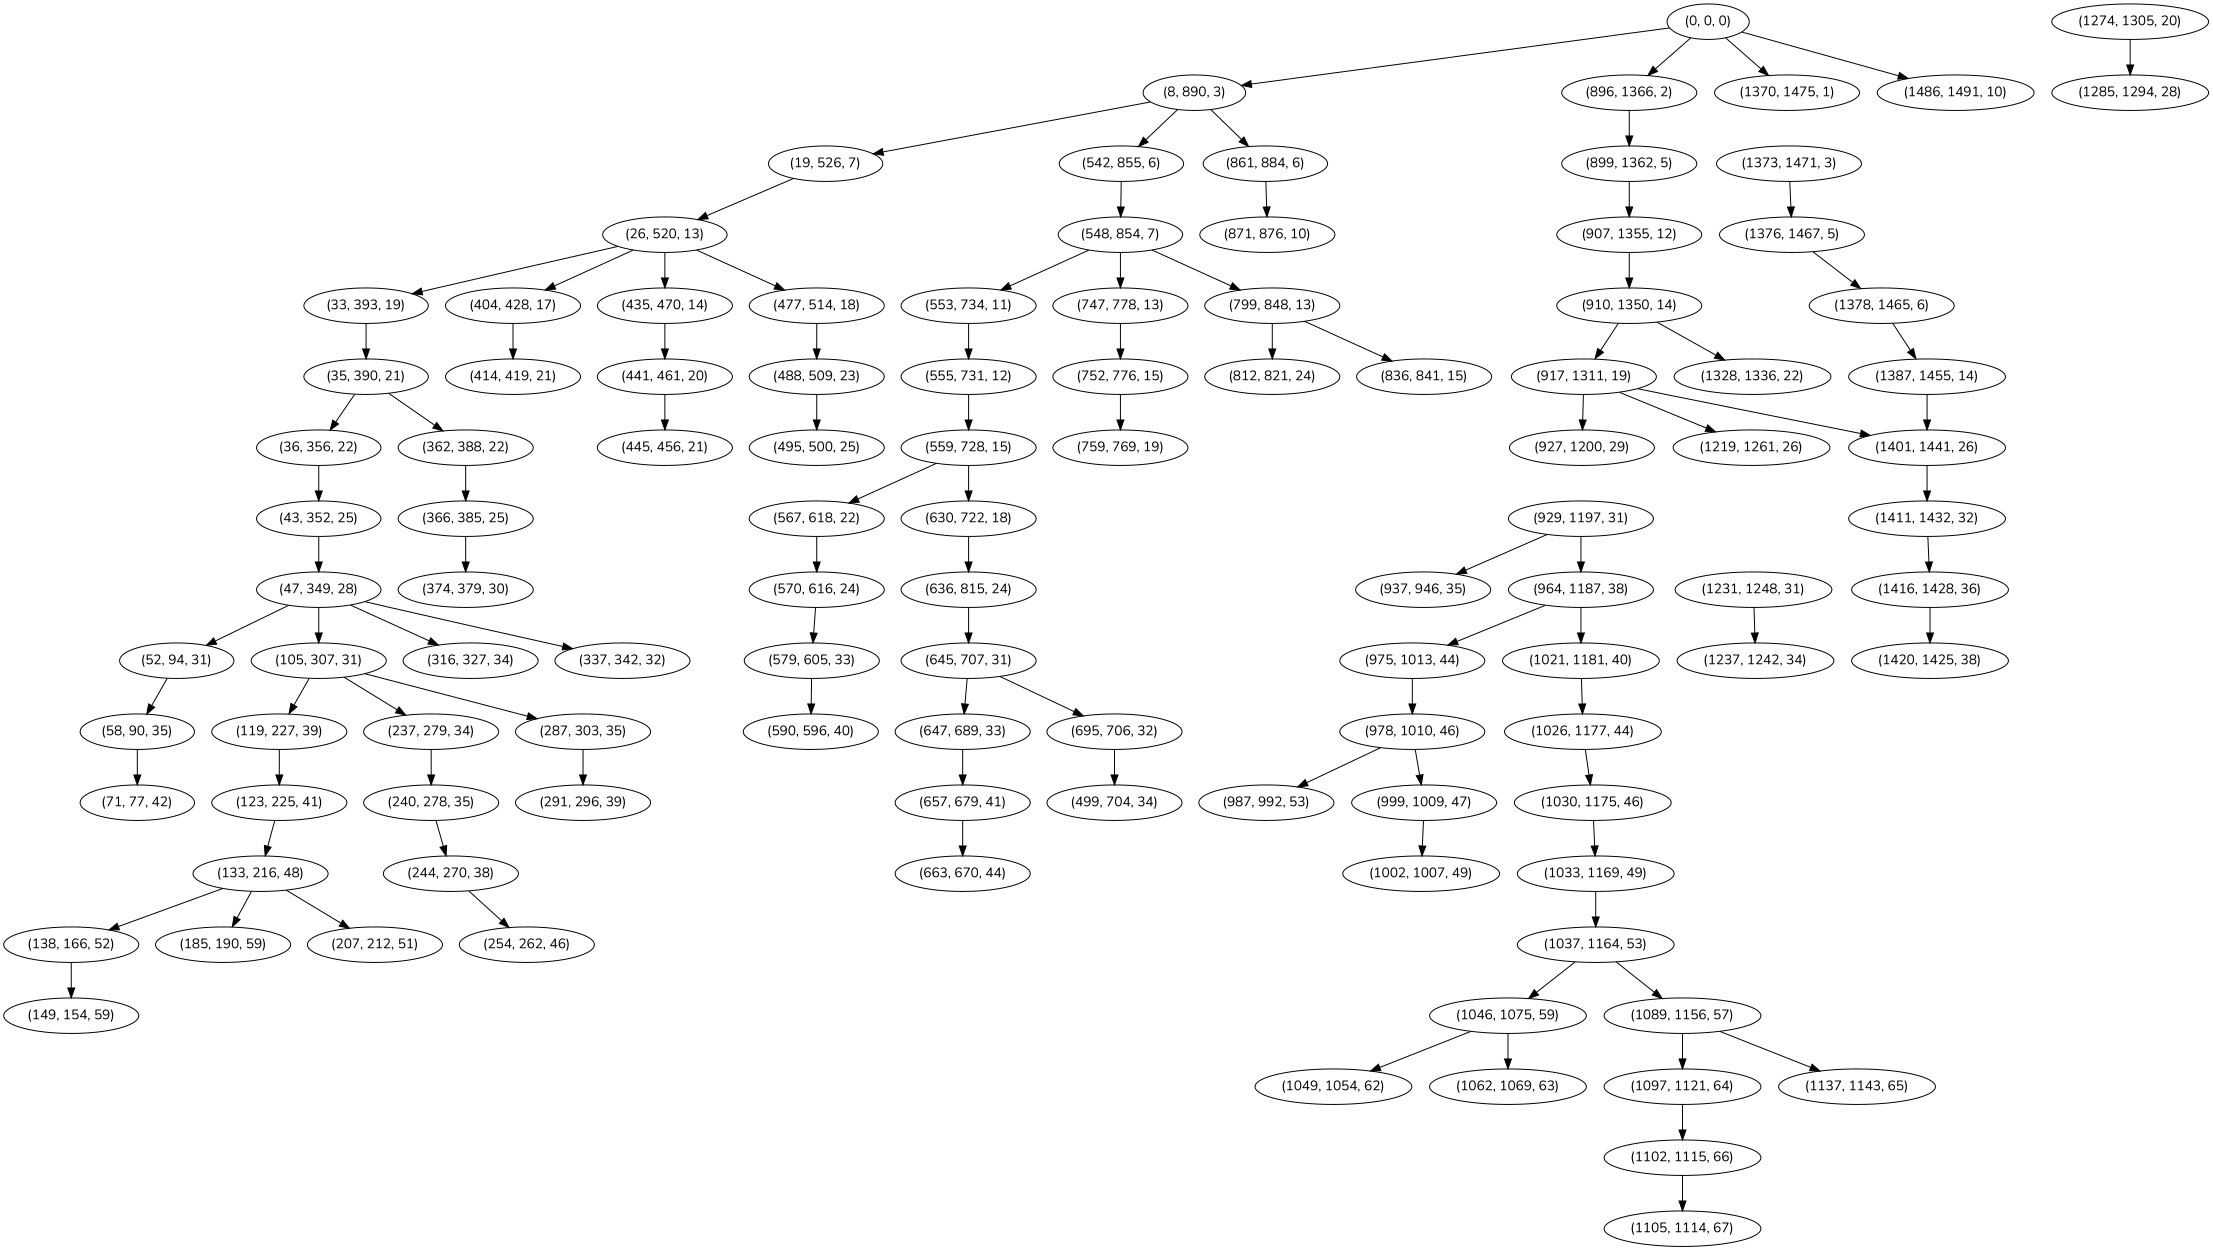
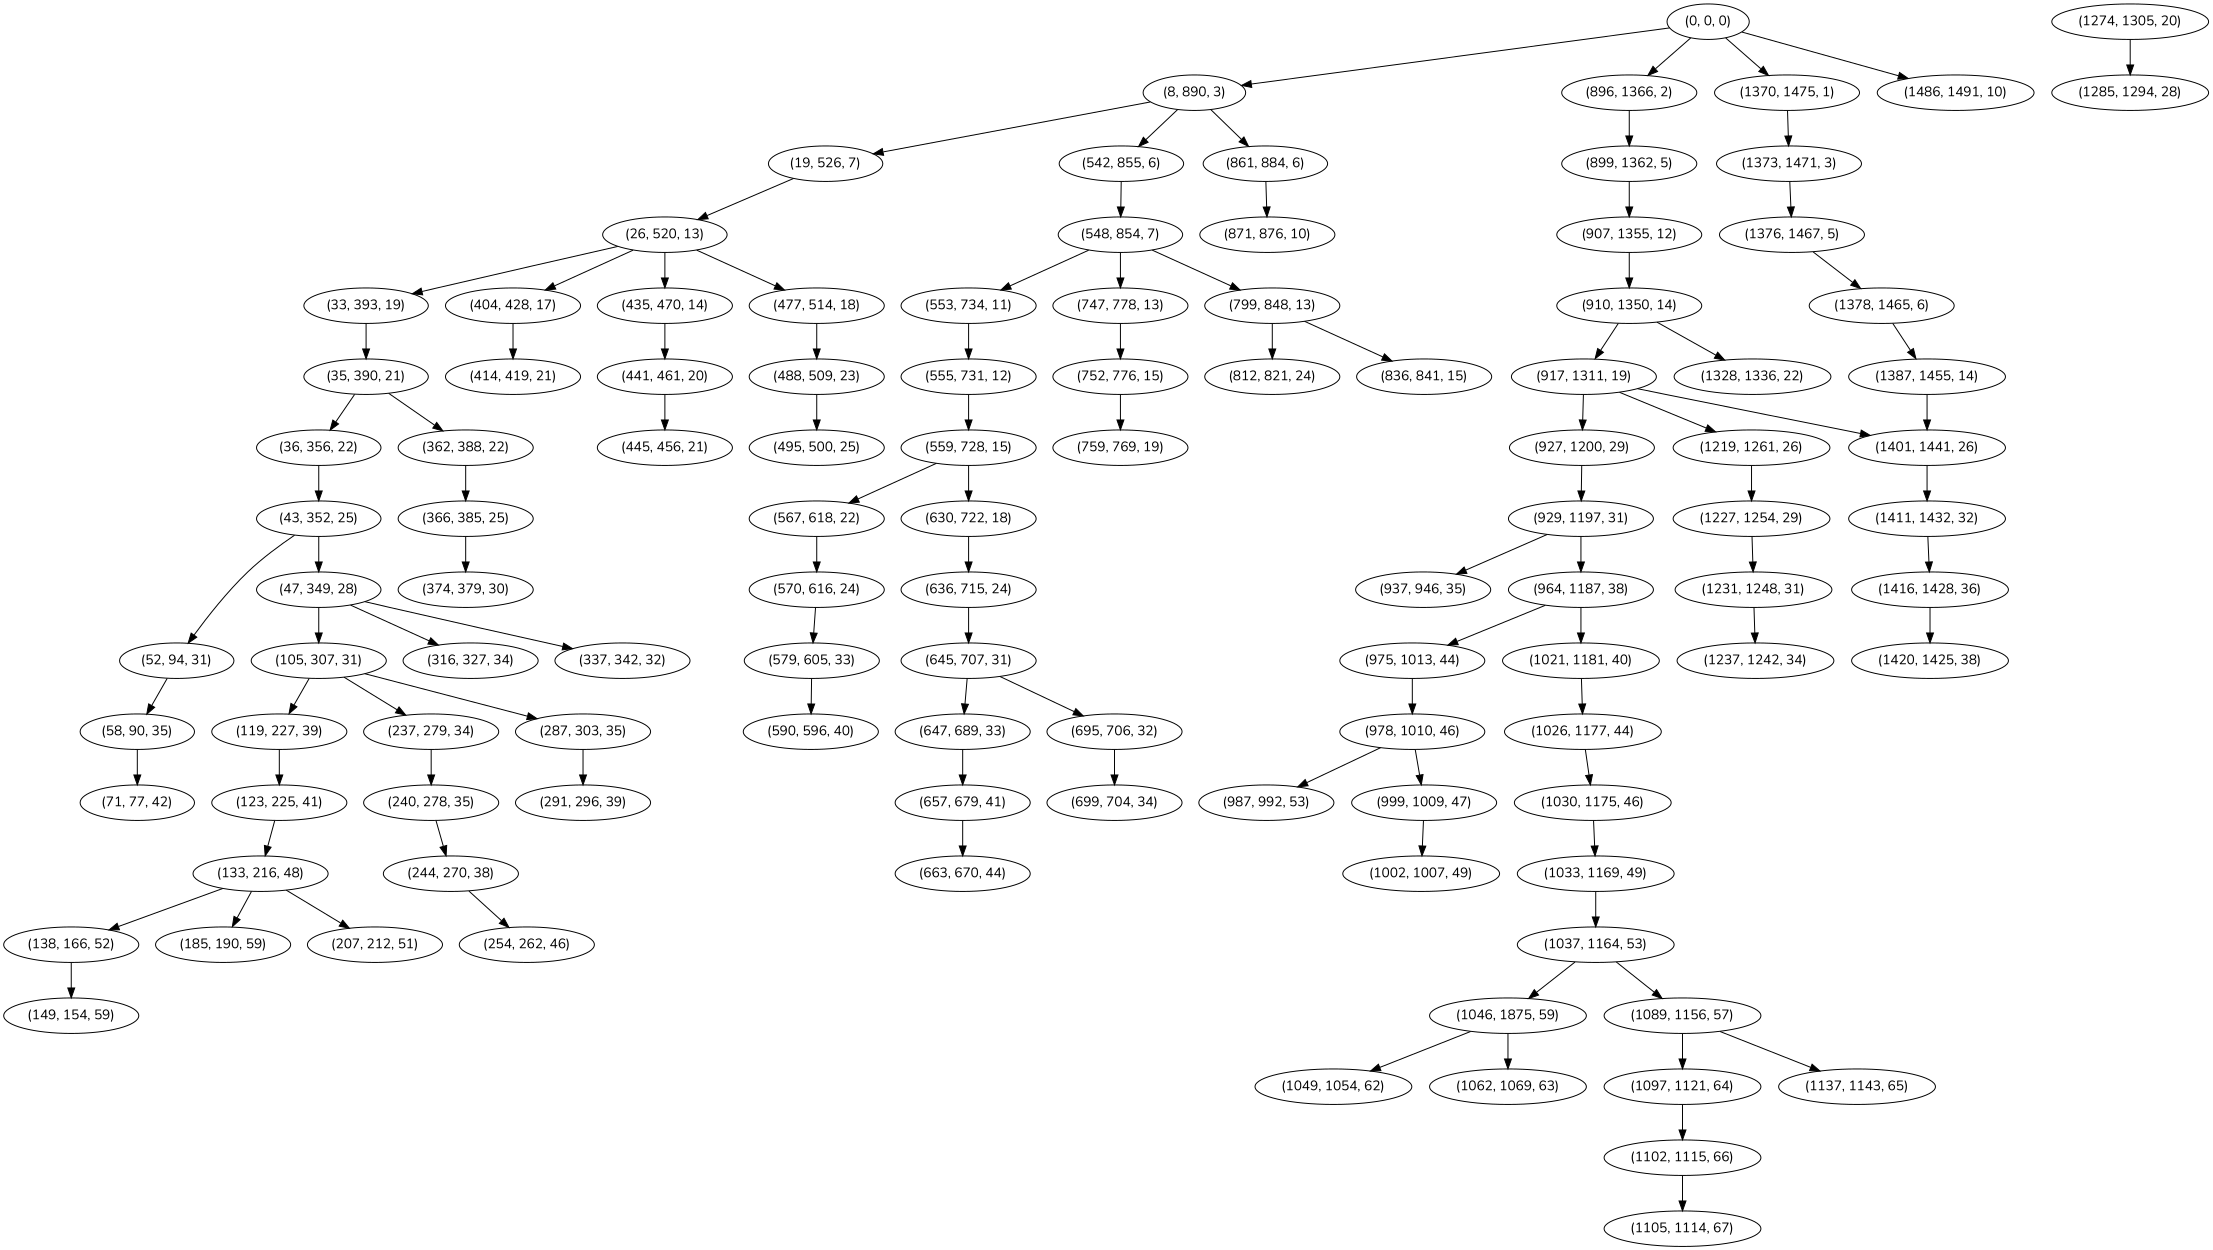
none -> (1788, 123)
none -> (1582, 478)
none -> (1752, 519)
(969, 590) -> (969, 590)
(252, 623) -> (240, 580)
(1115, 803) -> (1115, 803)
(1508, 1016) -> (1508, 1016)
